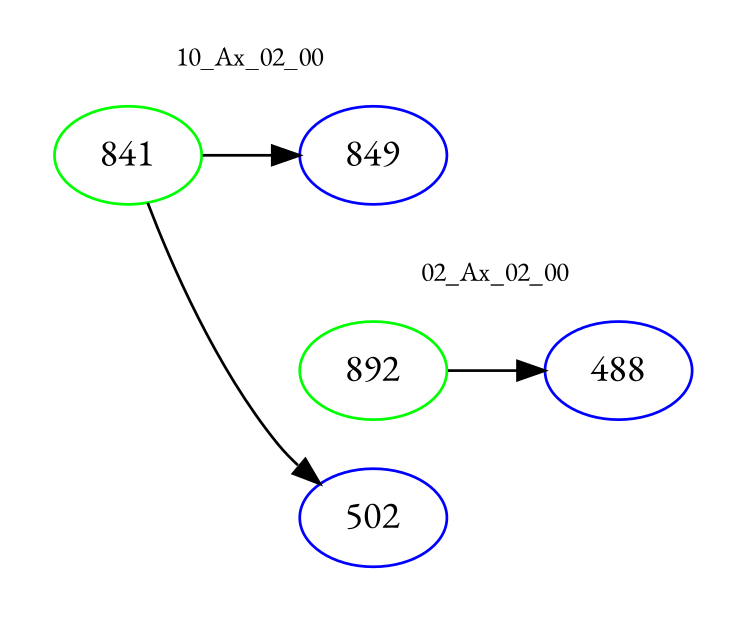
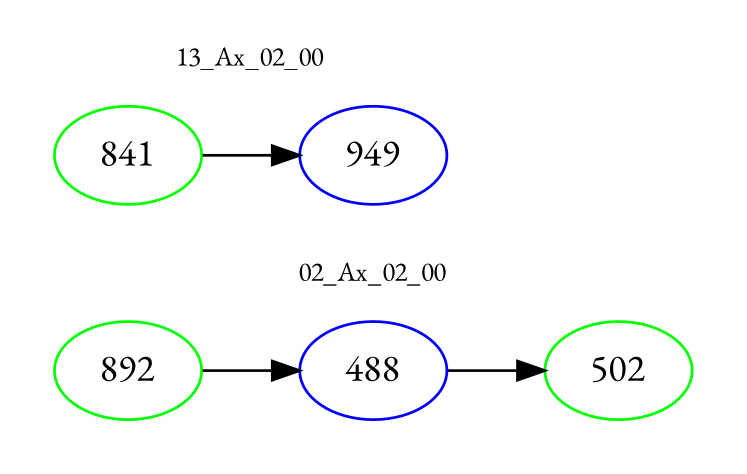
(251, 59) -> (251, 59)
(373, 155) -> (373, 155)
(211, 341) -> (483, 371)
(373, 518) -> (619, 371)
